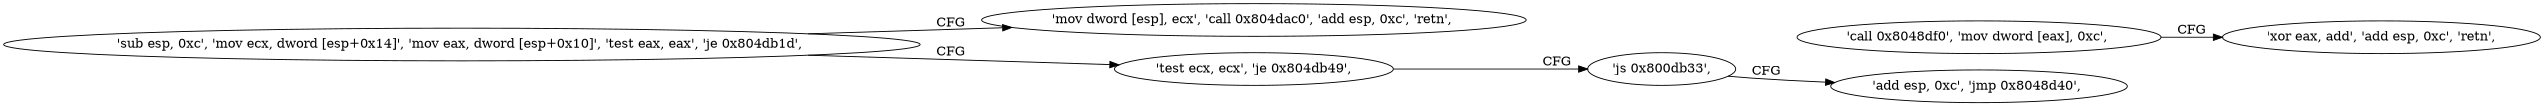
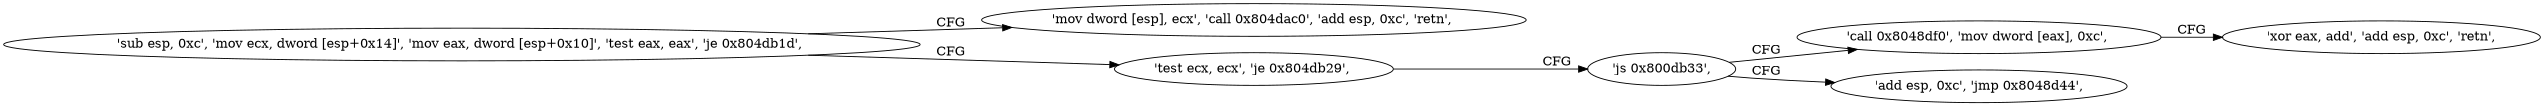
none -> (1789, 56)
(1254, 69) -> (1254, 69)
(1979, 86) -> (1979, 86)
